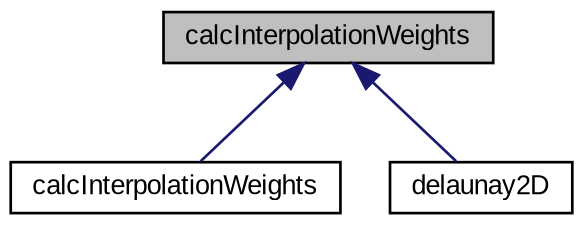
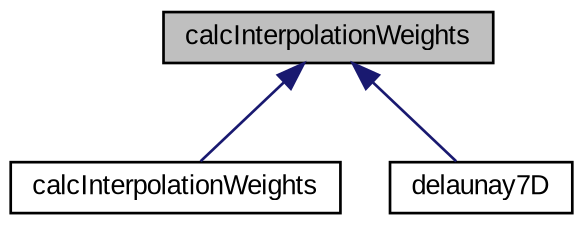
(481, 188) -> (481, 188)
